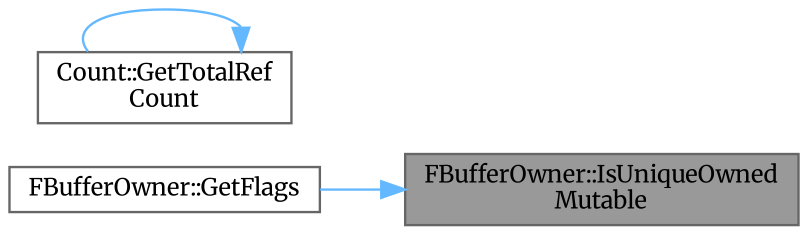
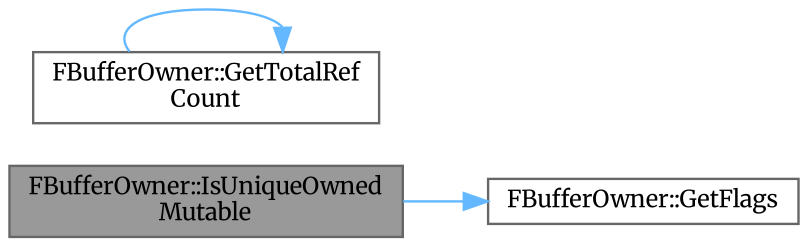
(165, 88) -> (206, 88)
(350, 190) -> (433, 201)
